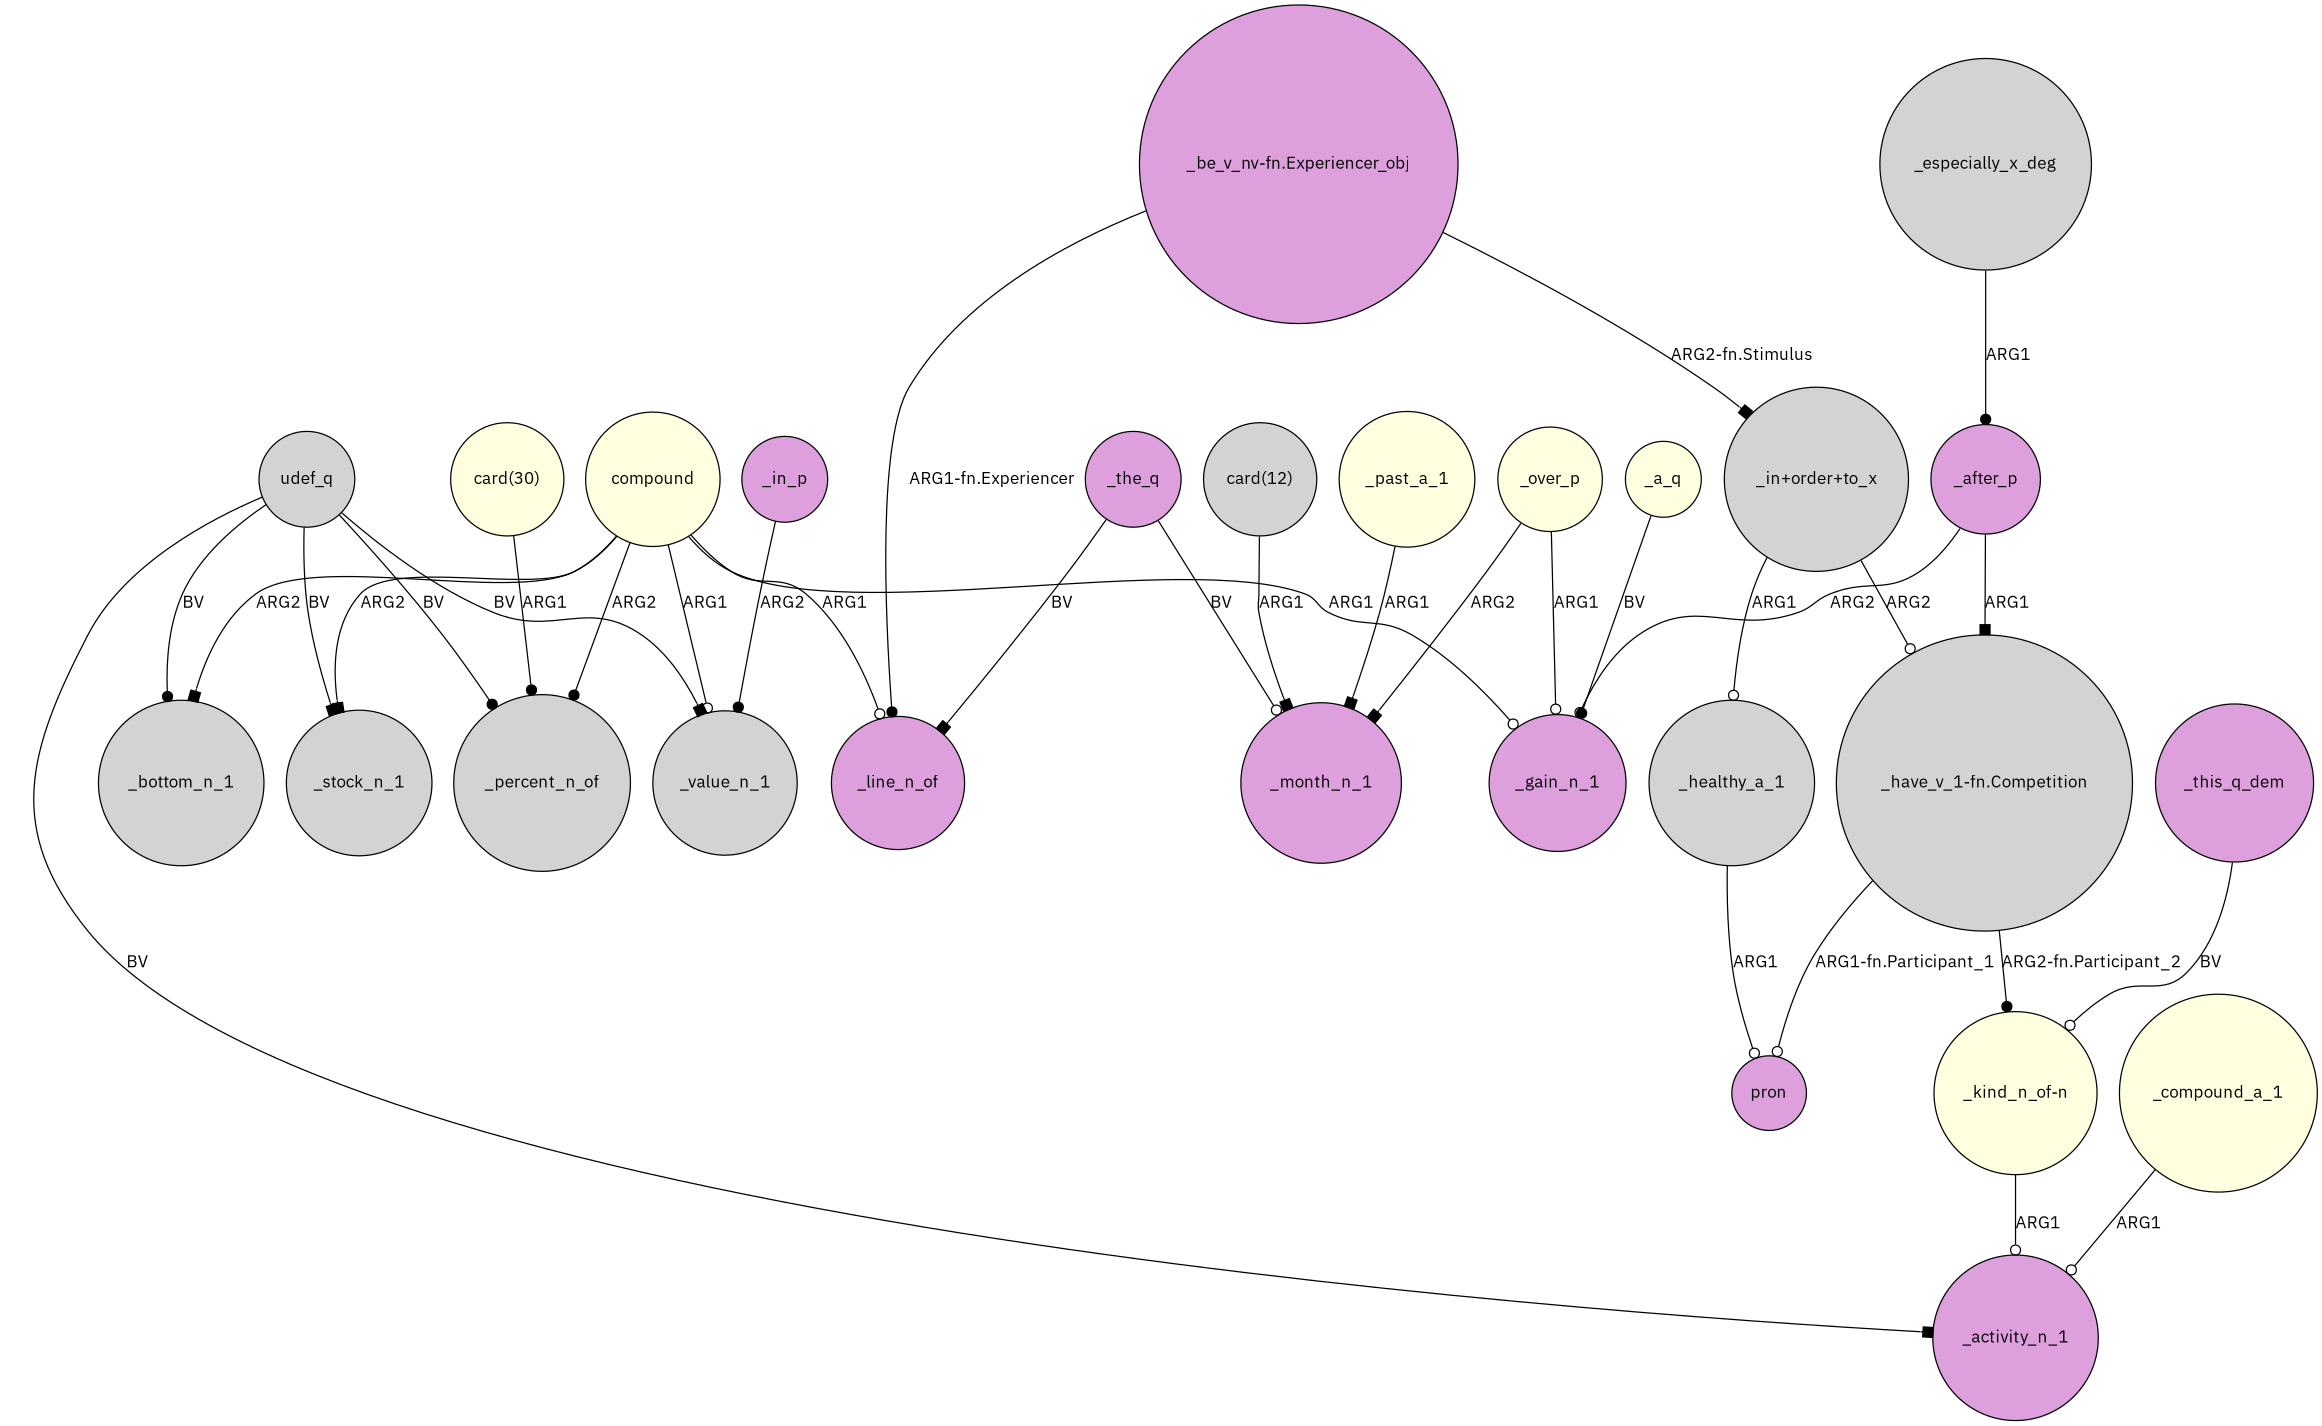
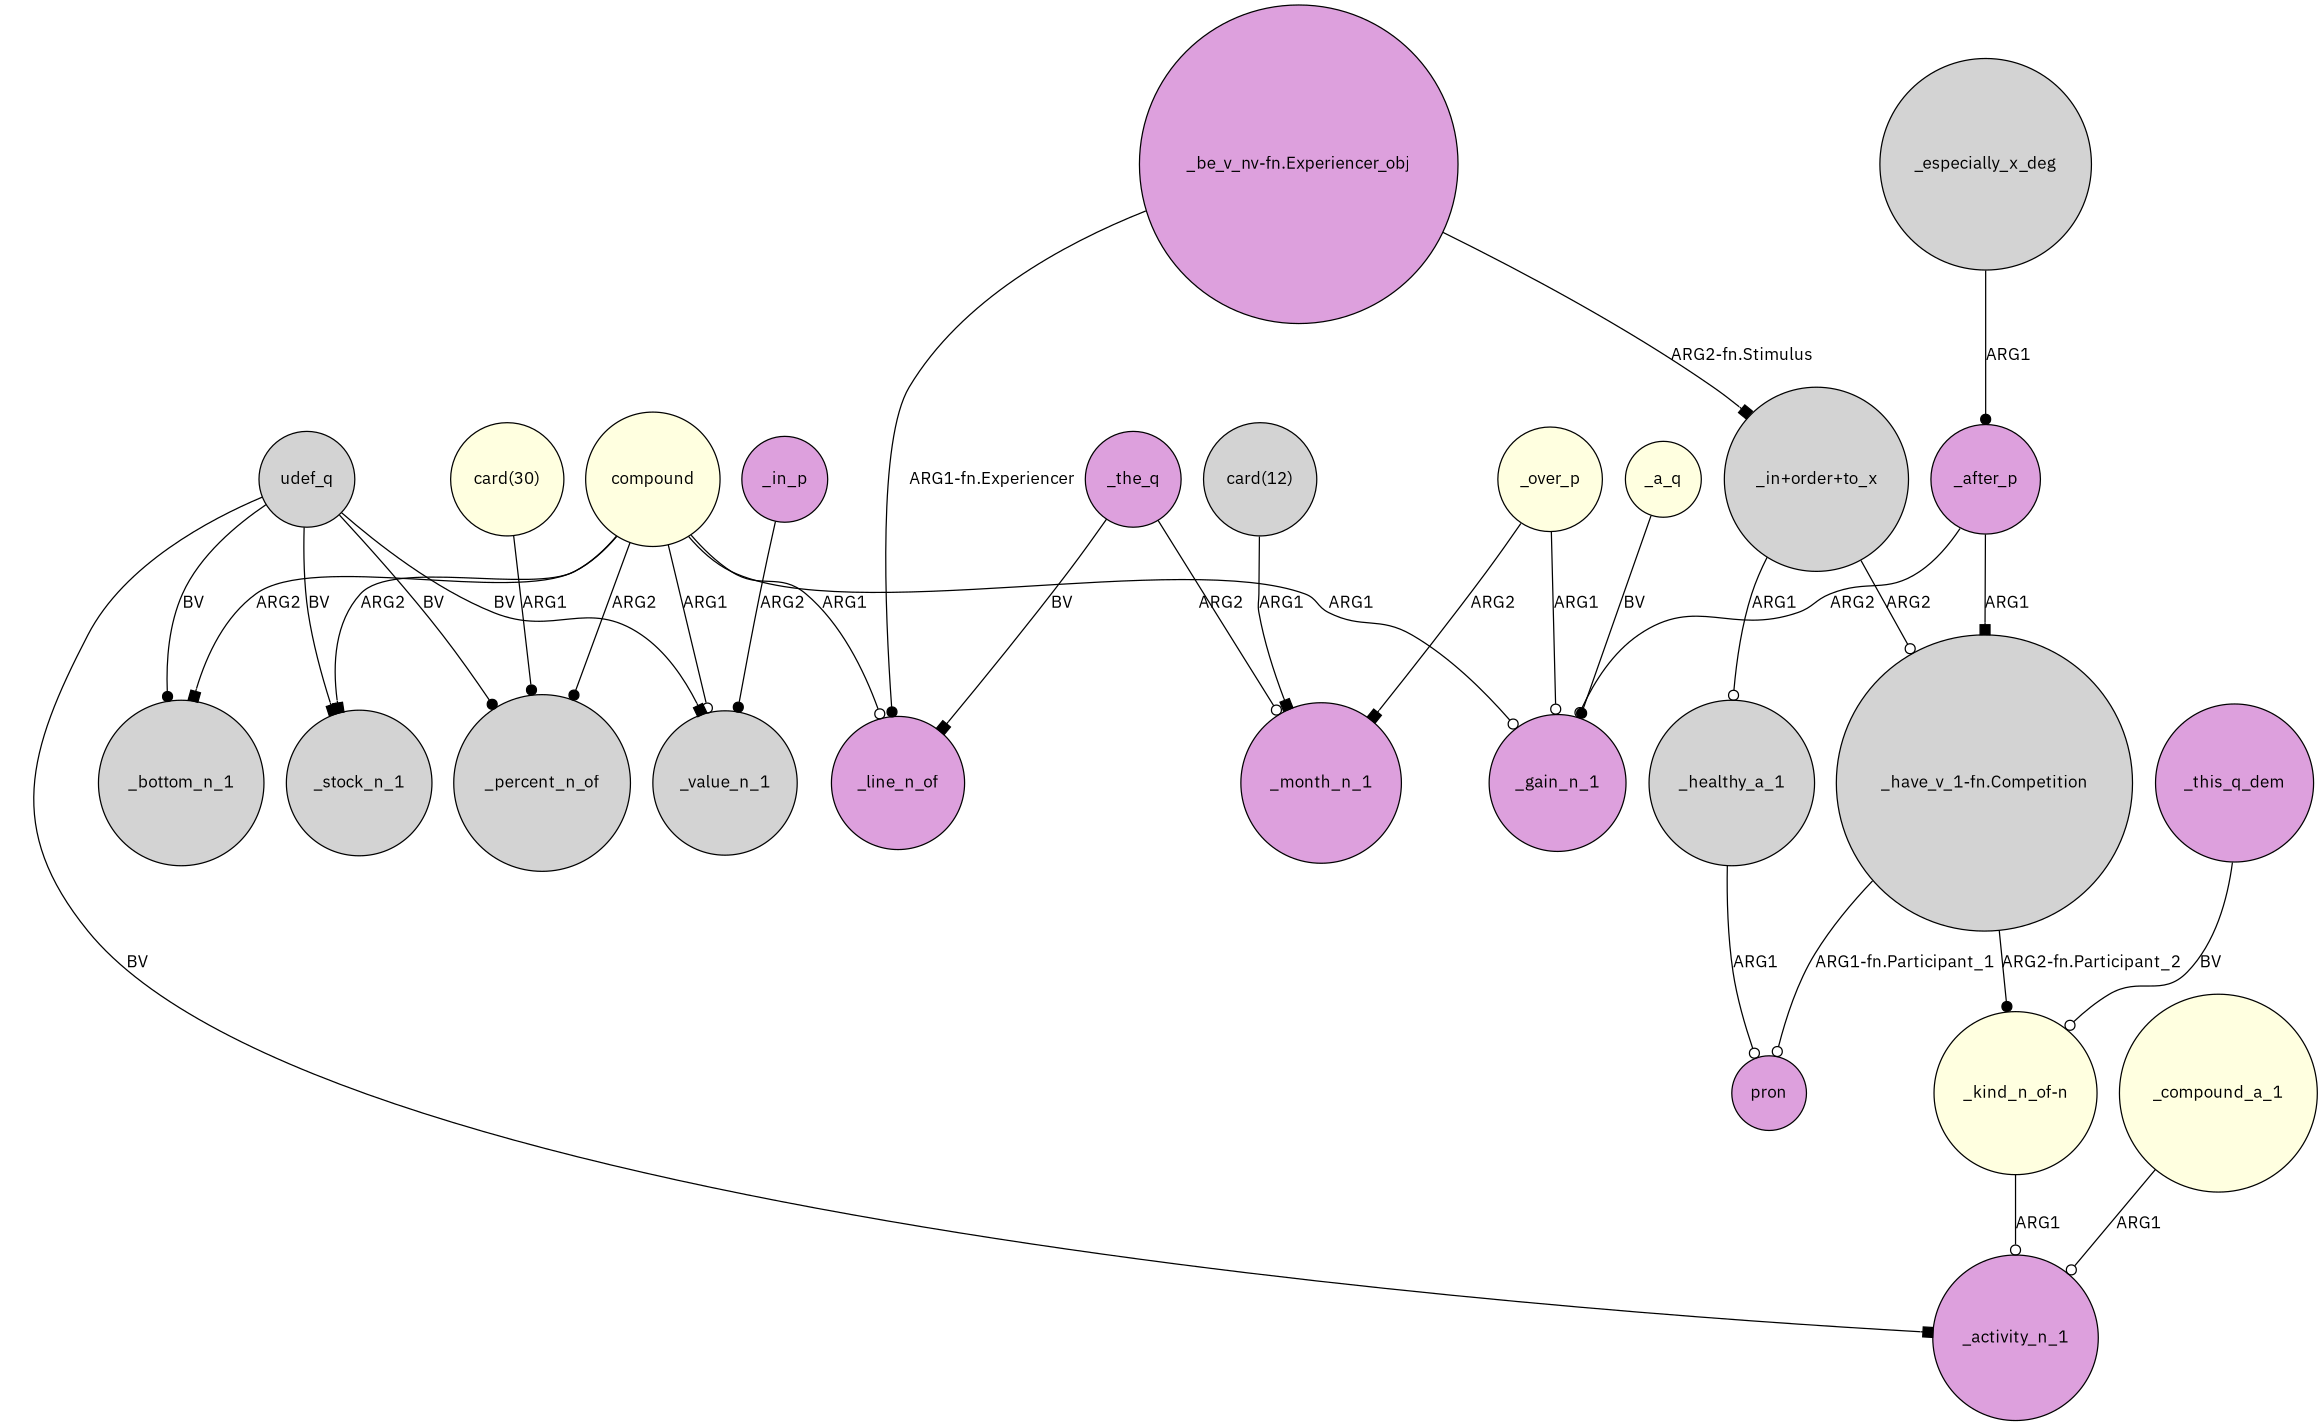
(1407, 479) -> none
(1222, 603) -> (1222, 603)
